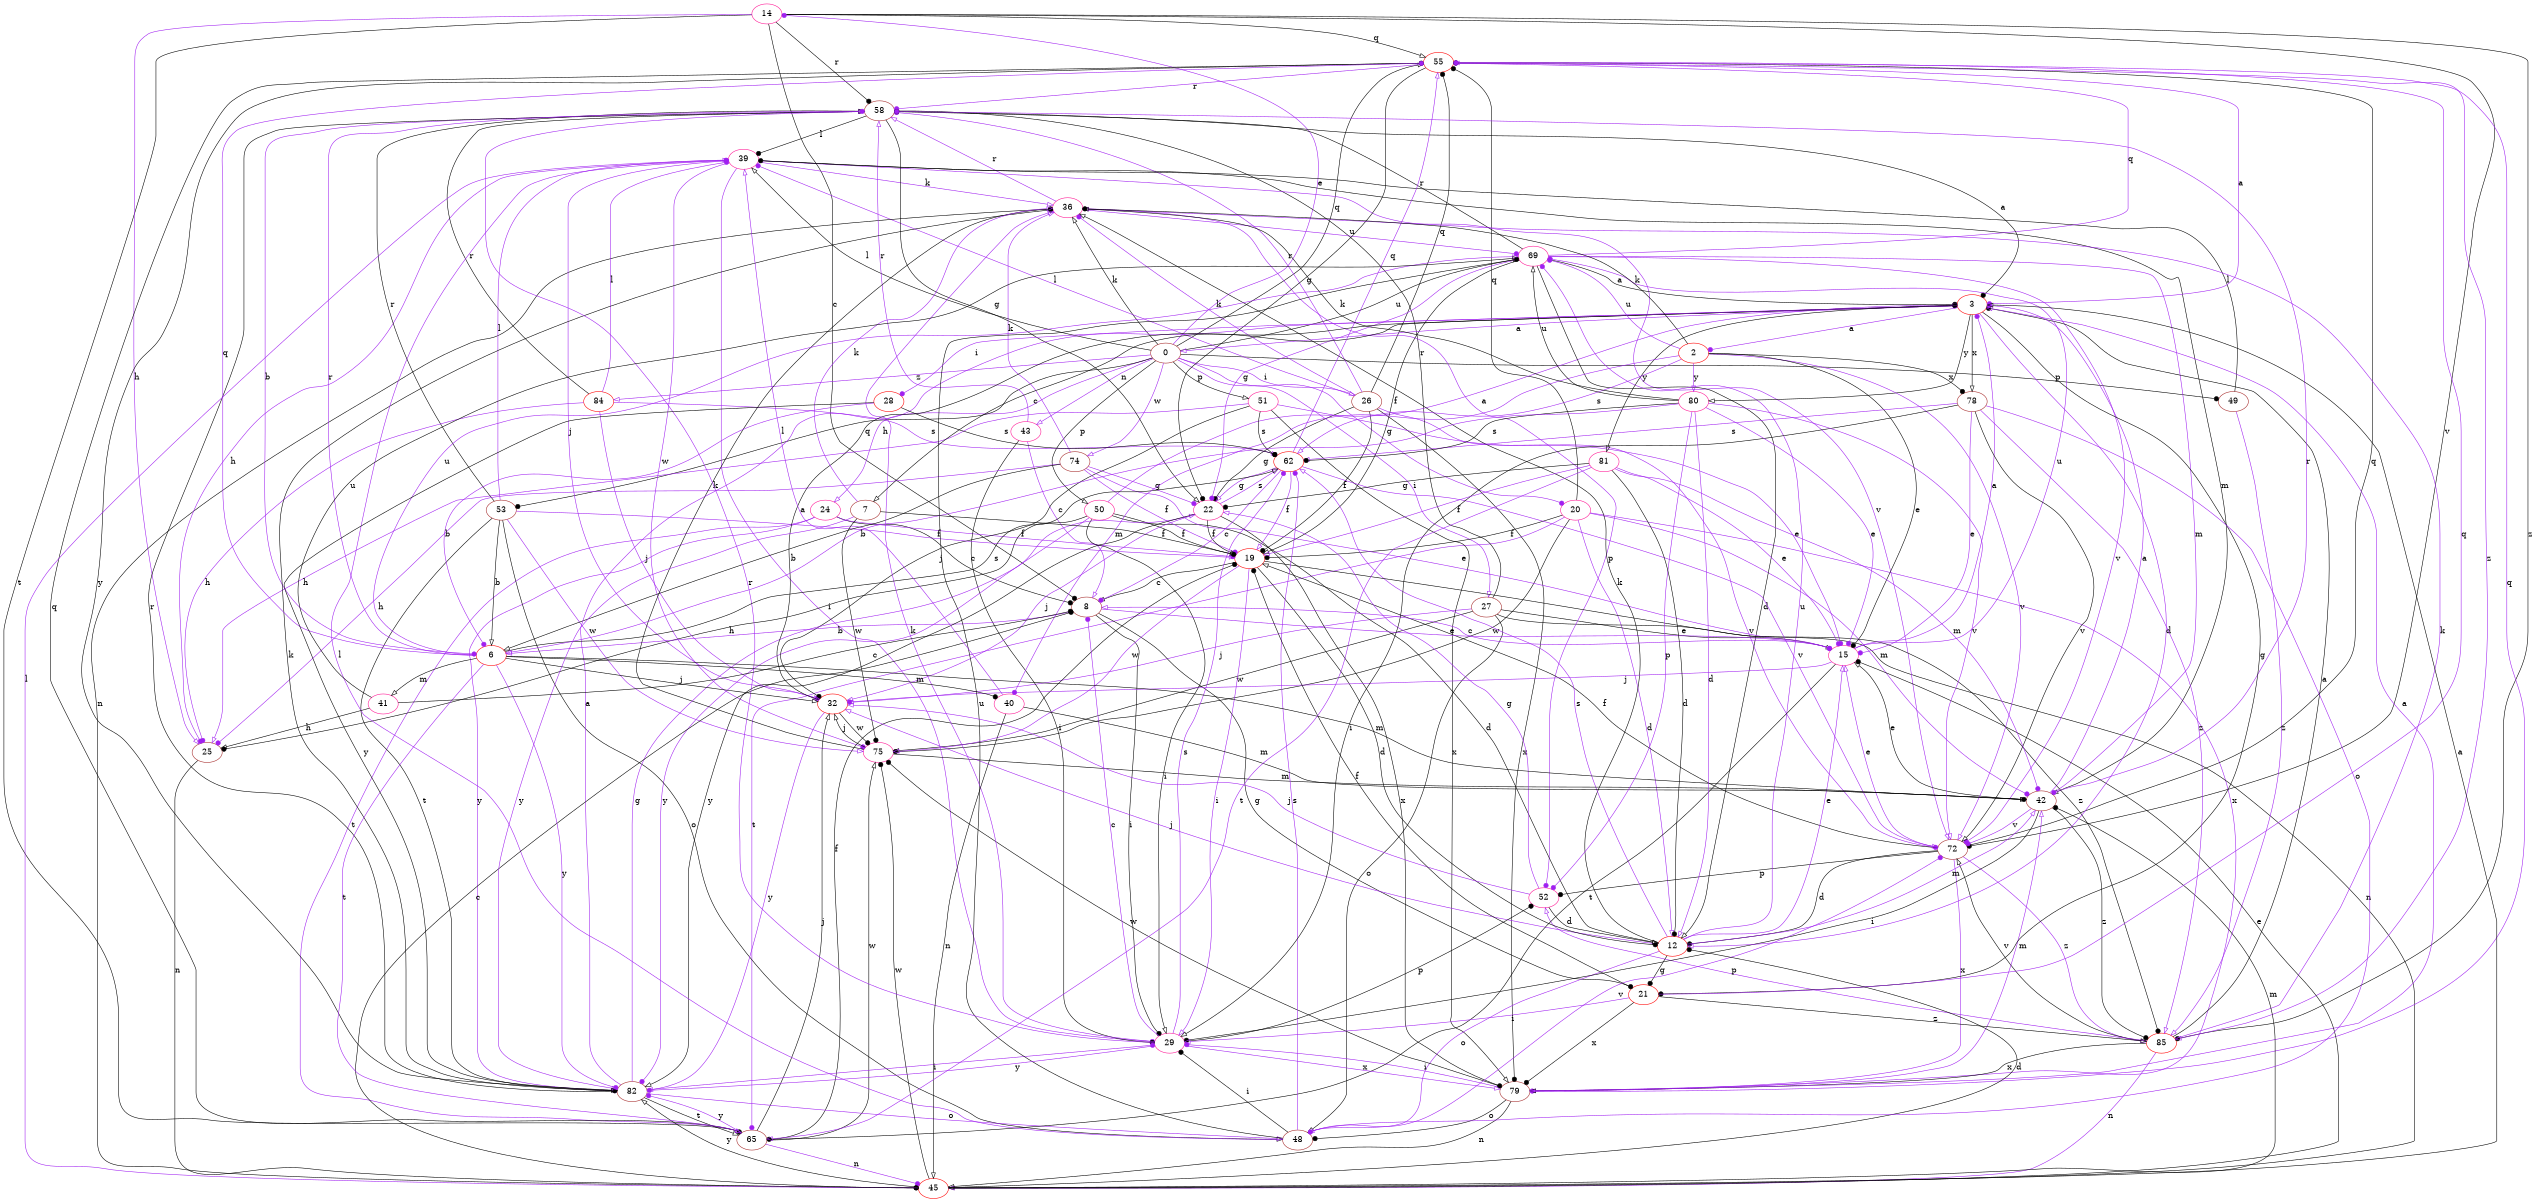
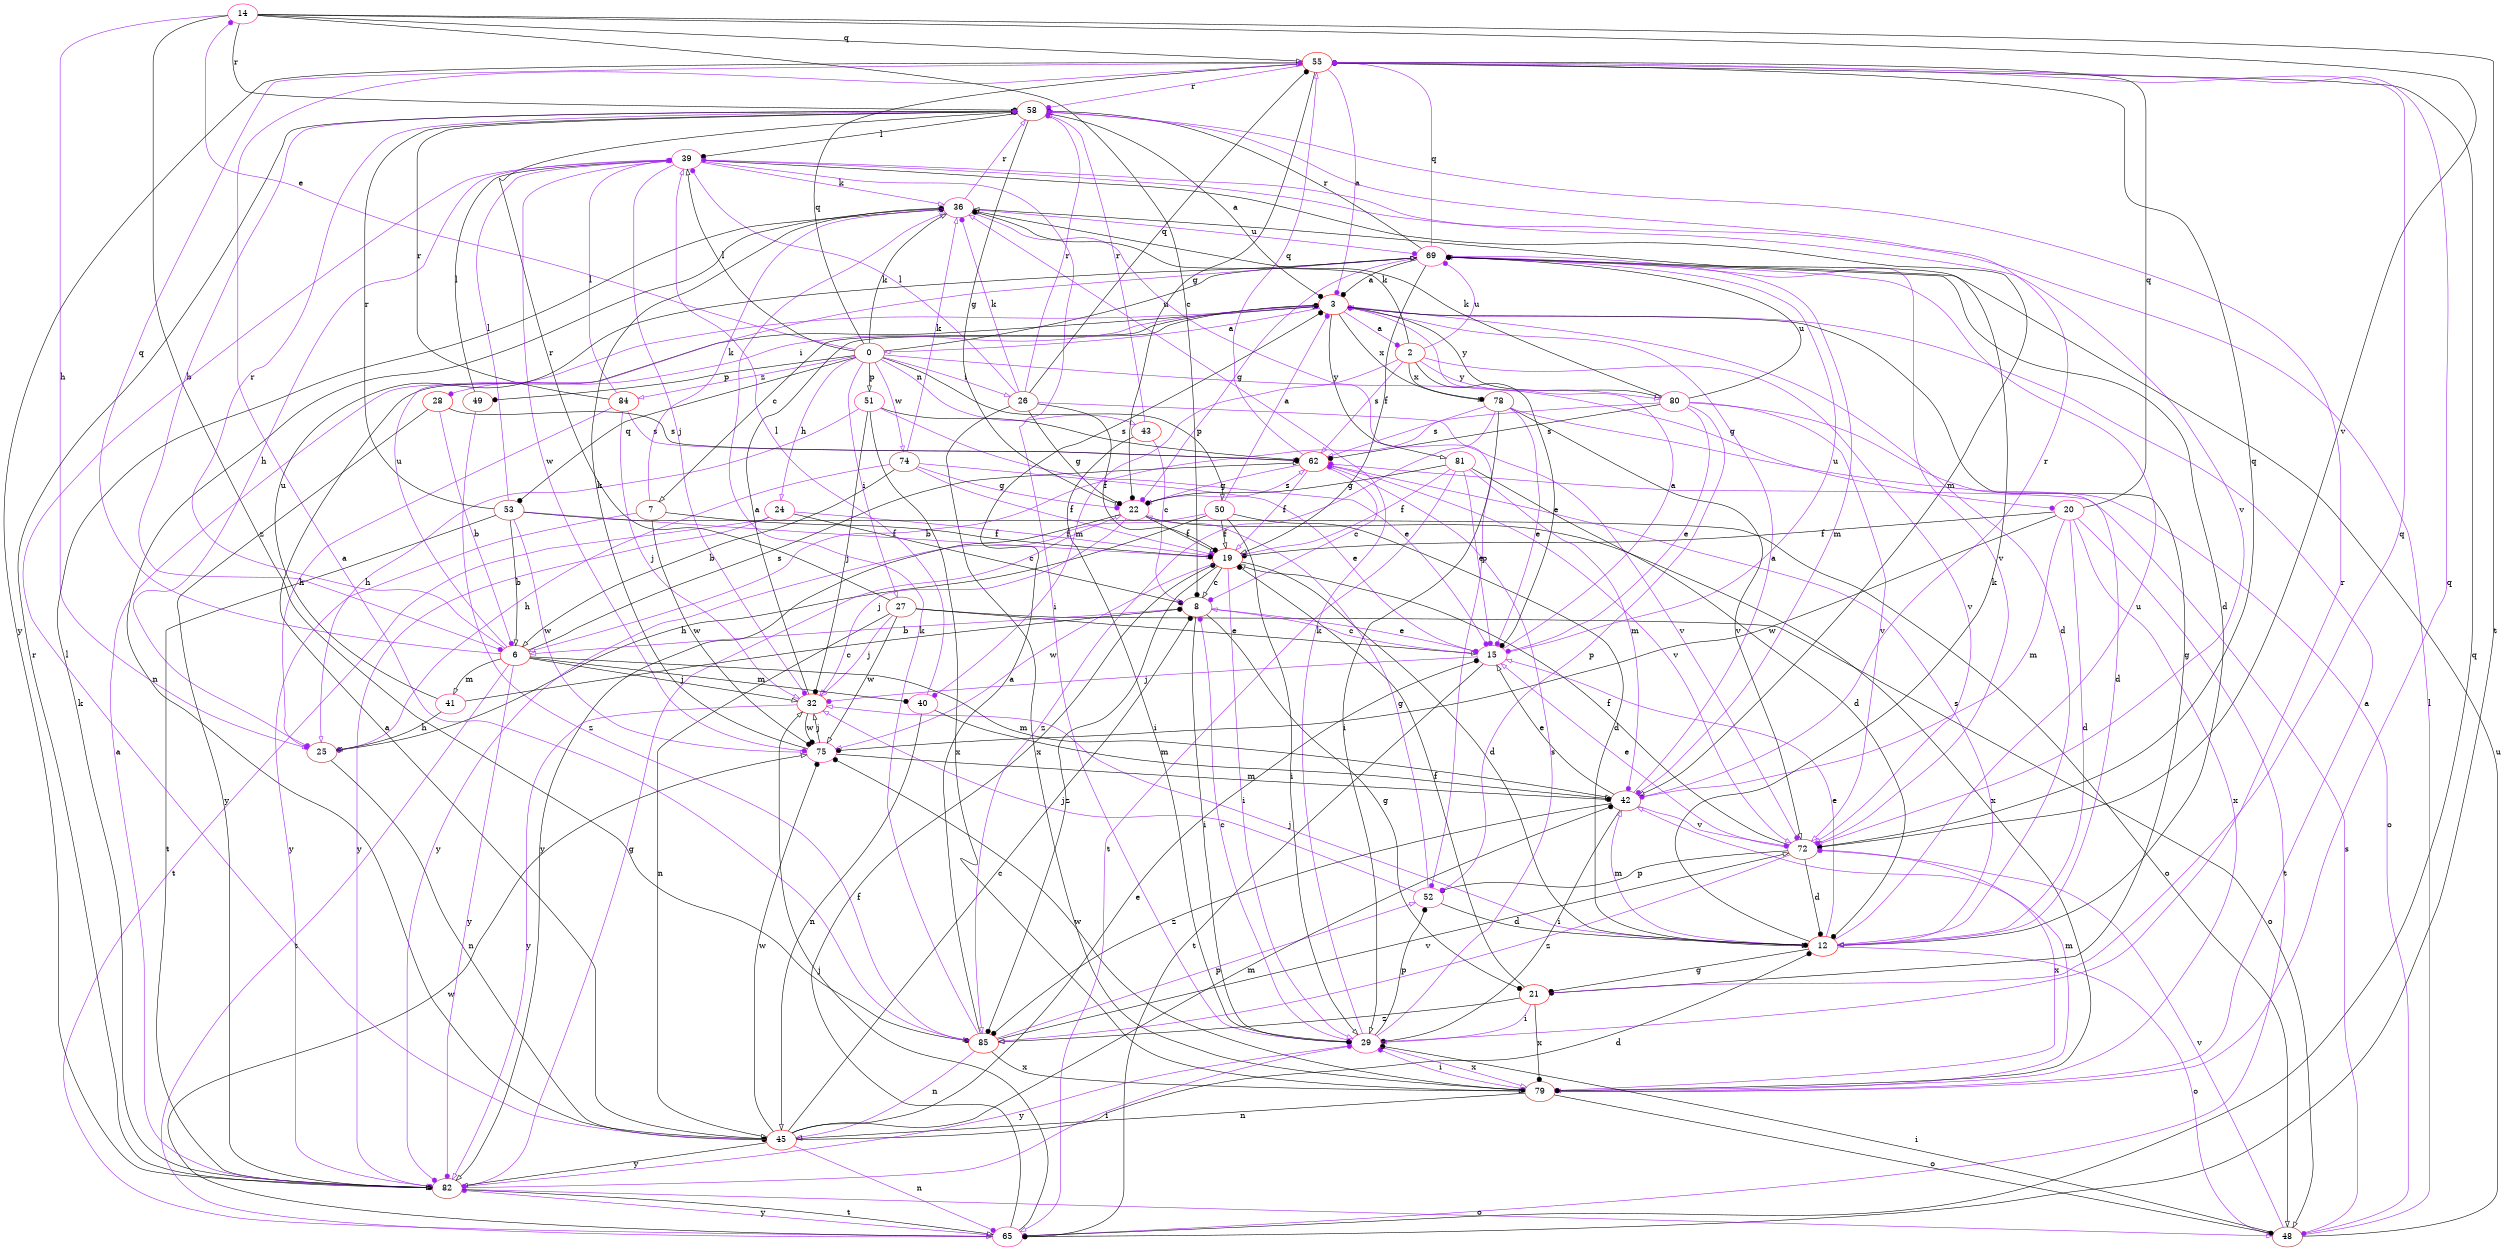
(1026, 432) -> (1146, 432)
(2507, 510) -> (2447, 396)
(2489, 559) -> (344, 559)
(752, 1140) -> (1008, 1237)
(840, 1164) -> (892, 1188)
